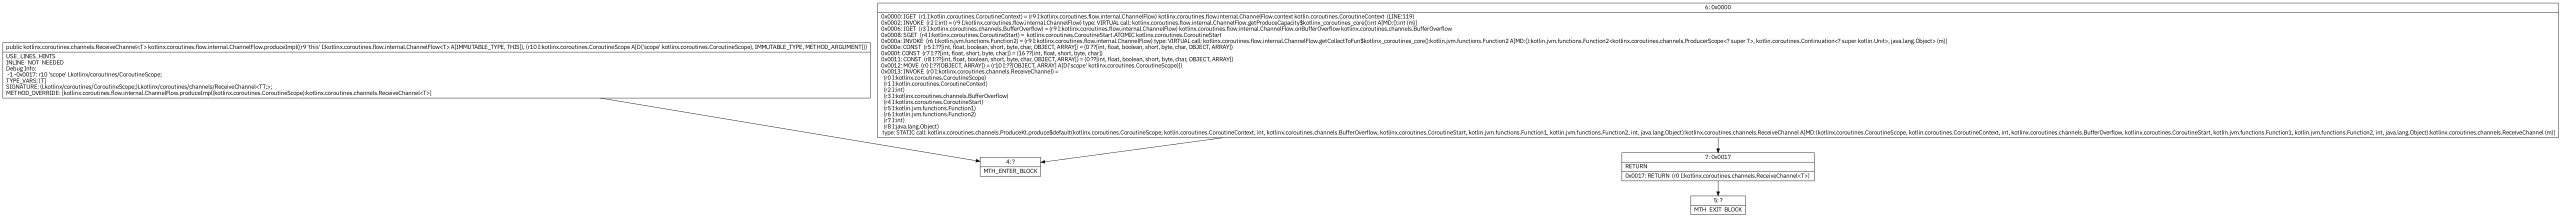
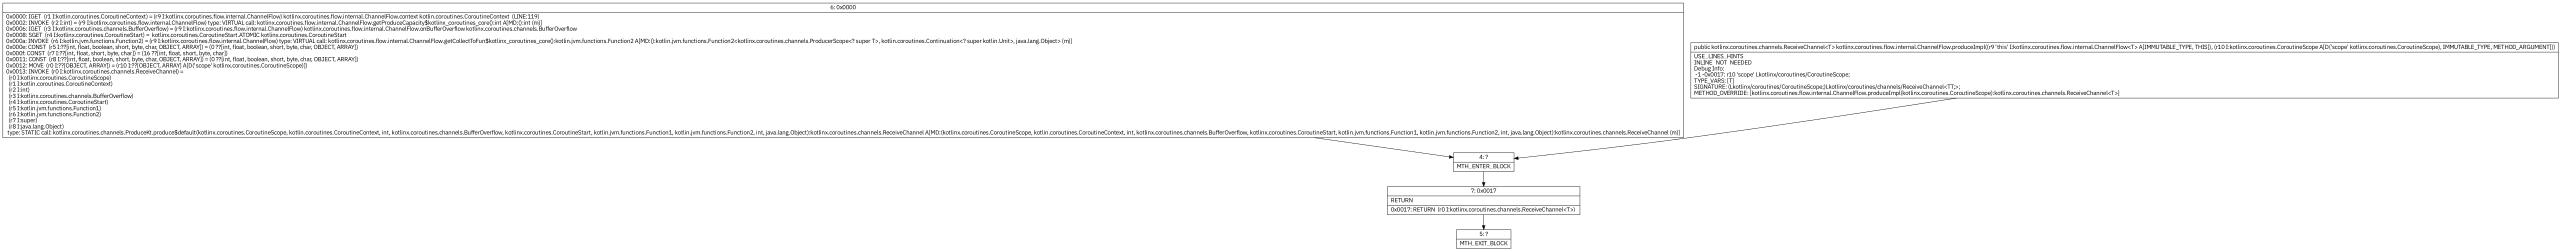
(893, 121) -> (22, 121)
(1718, 143) -> (1484, 177)
